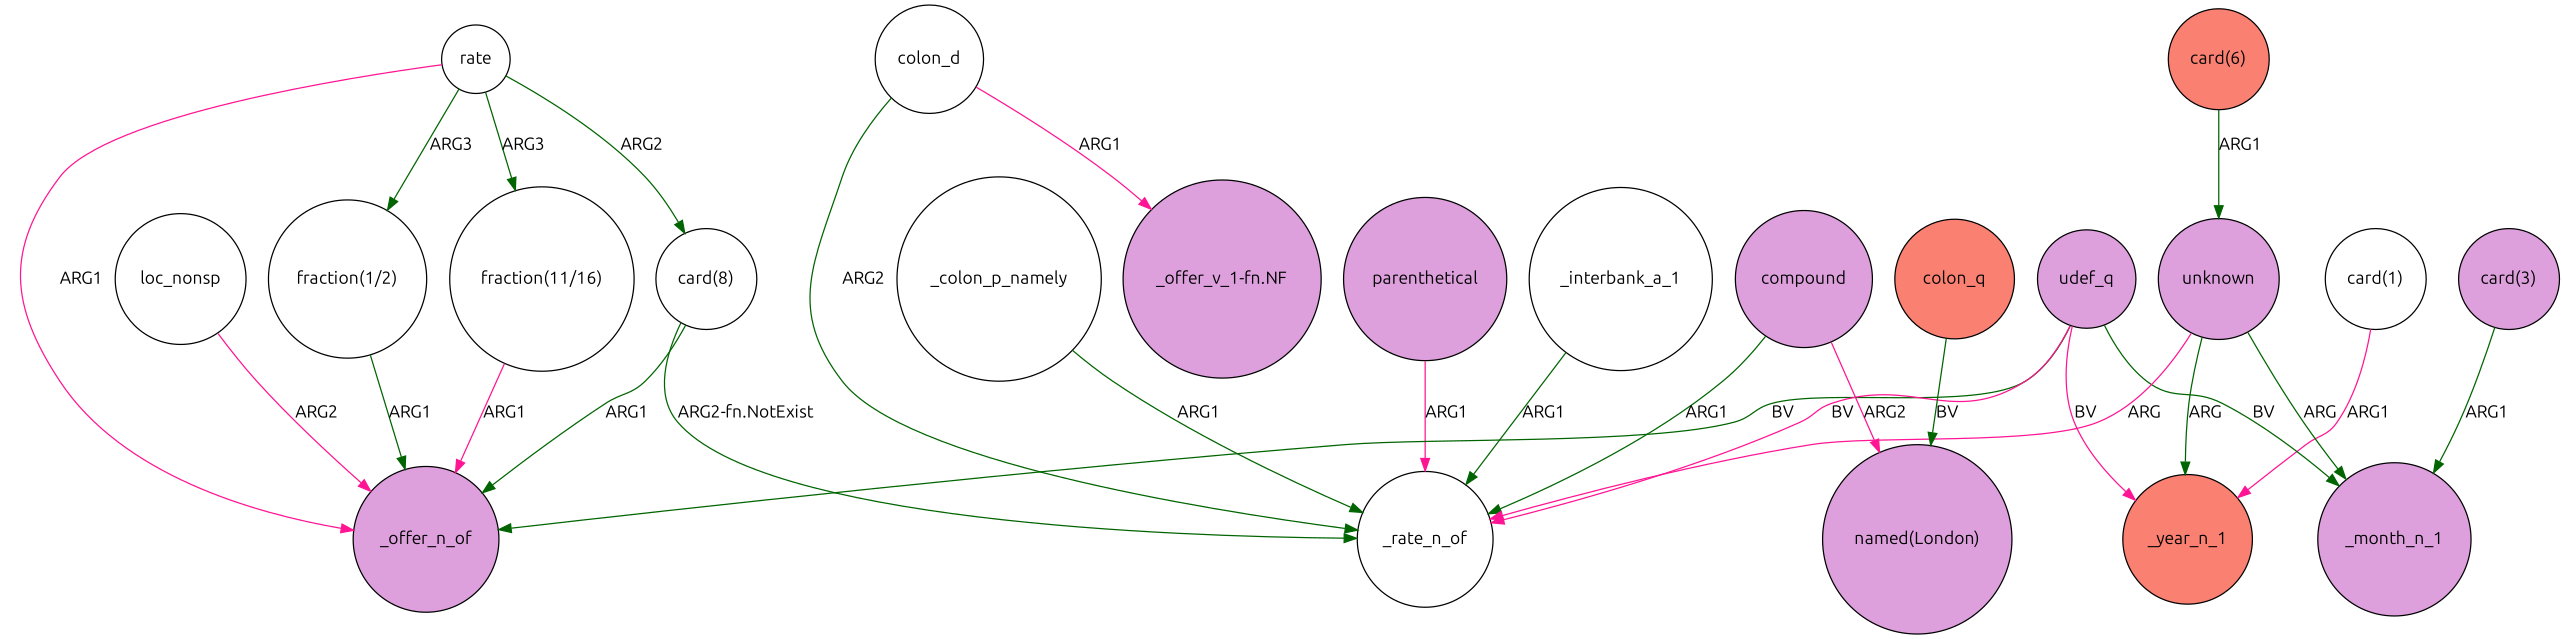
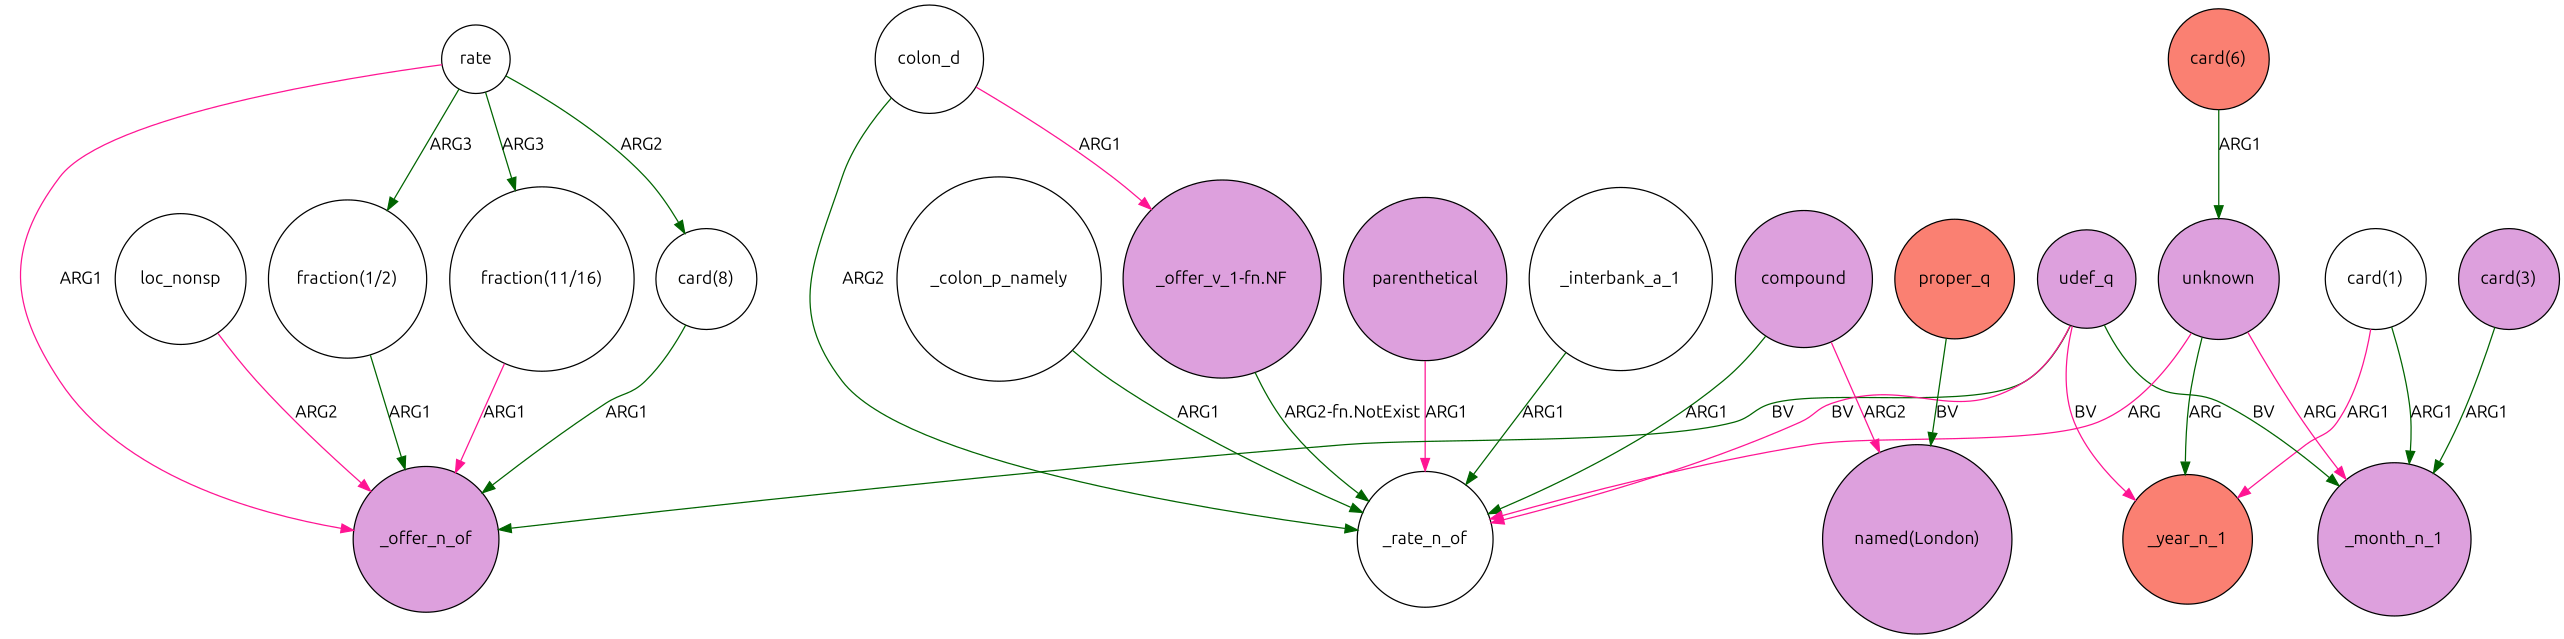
(1955, 279) -> (1955, 279)
none -> (2407, 388)
(2290, 403) -> (2290, 403)
(949, 513) -> (1299, 440)
